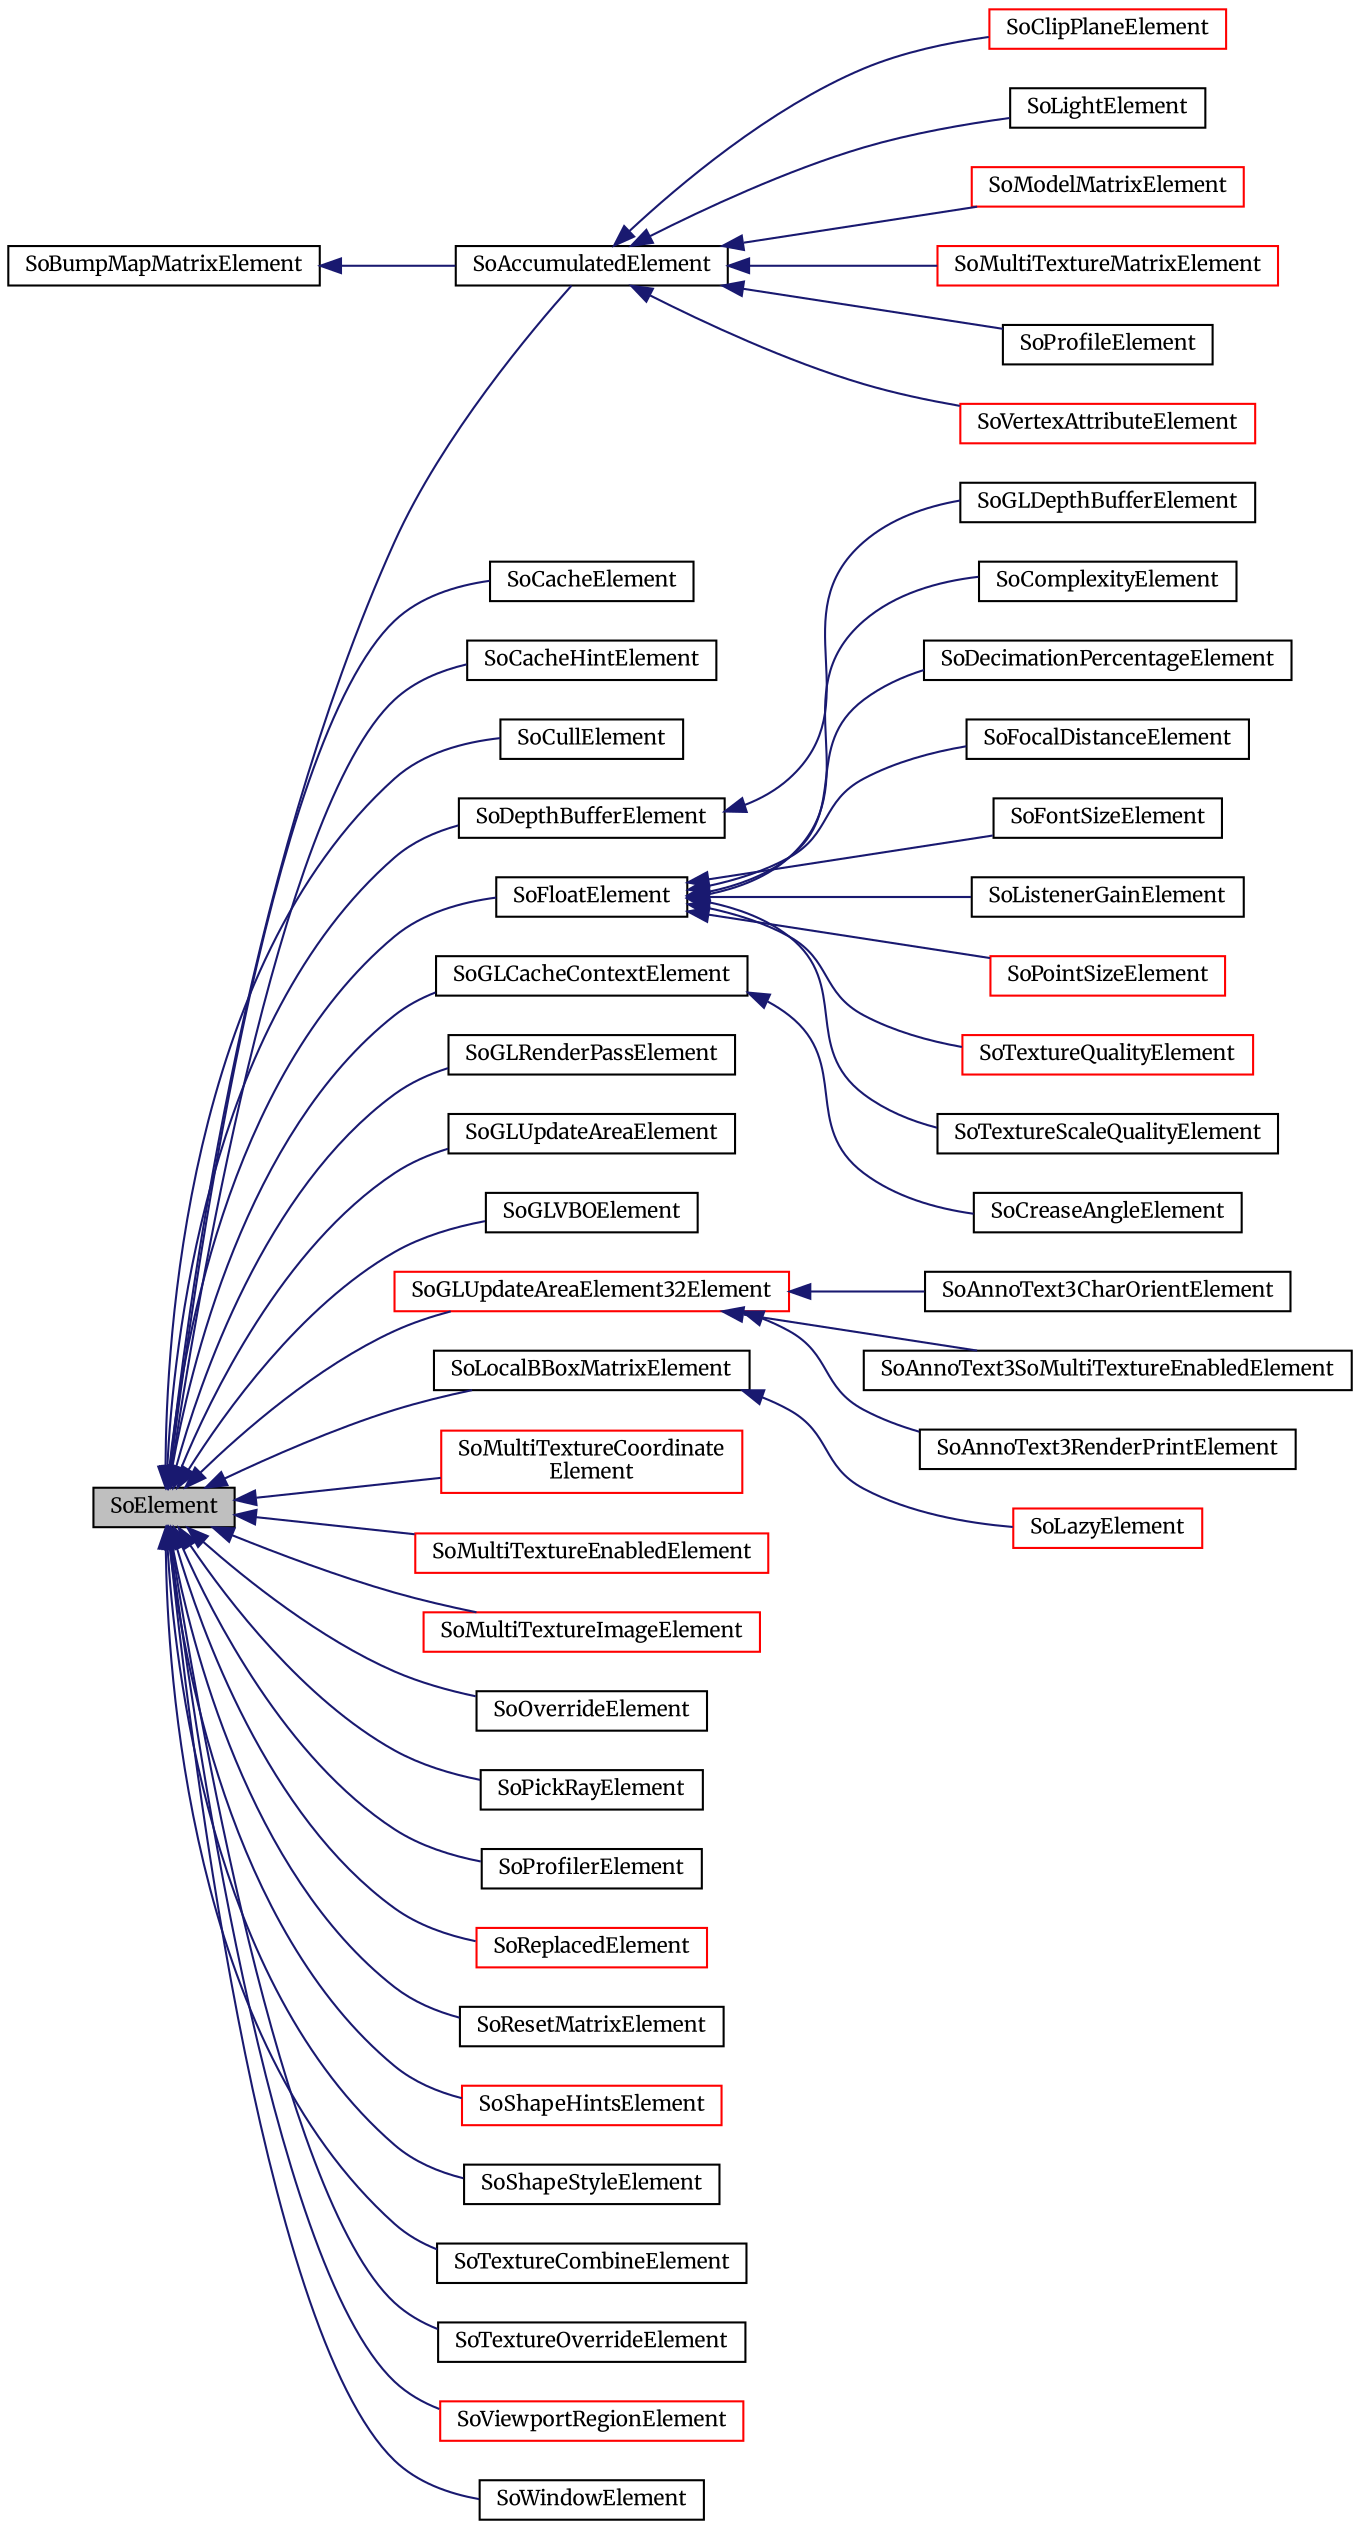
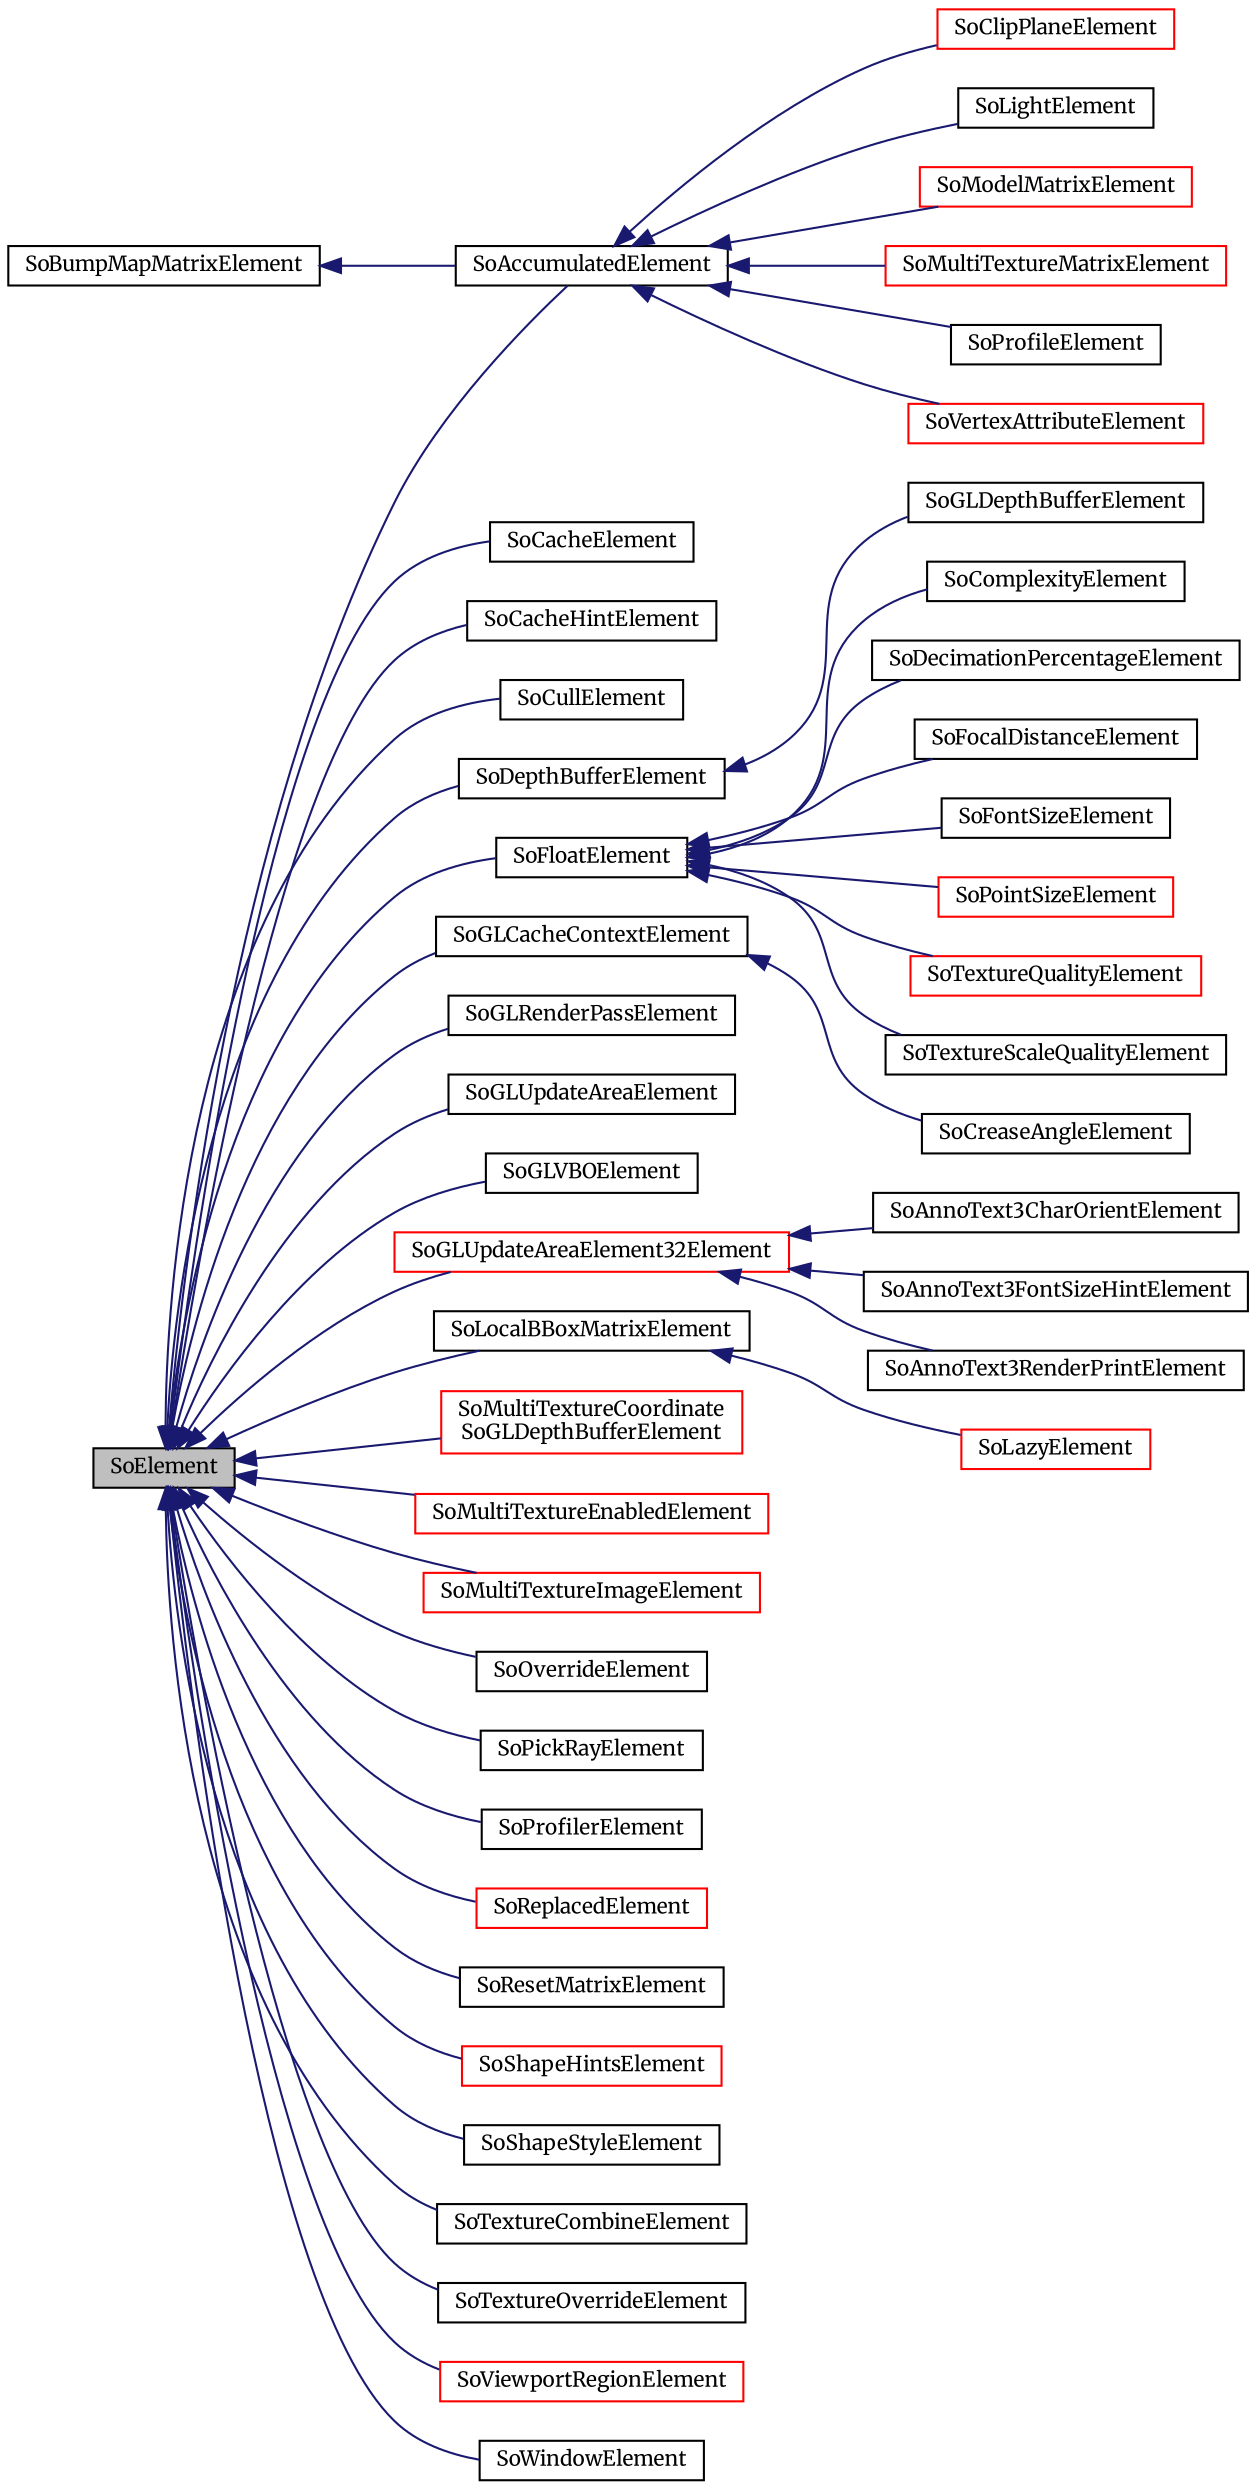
(1108, 897) -> none
(1108, 1370) -> (1056, 1292)
(592, 1462) -> (592, 1422)
